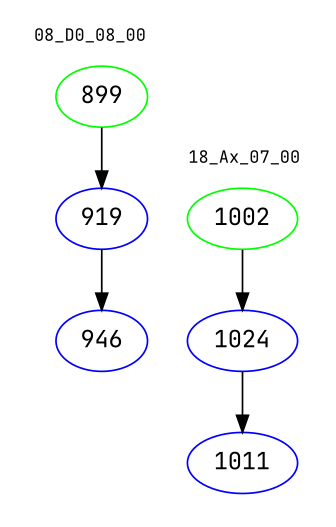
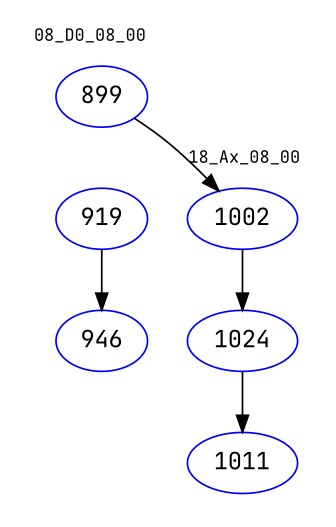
(102, 97) -> (102, 97)
(102, 149) -> (186, 159)
(245, 159) -> (245, 159)
(243, 219) -> (243, 219)
